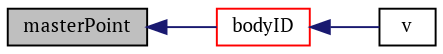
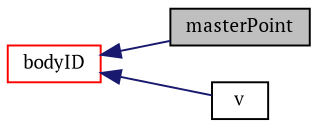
(192, 27) -> (145, 46)
